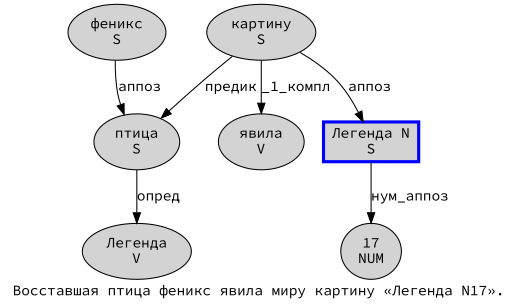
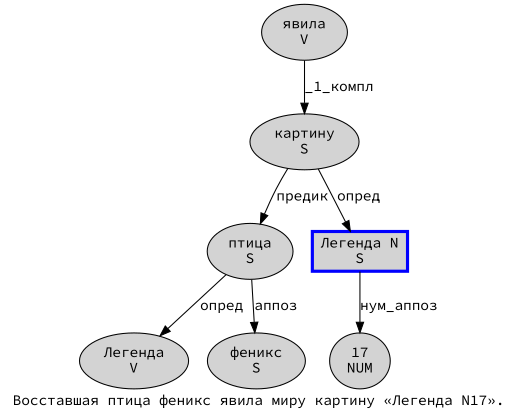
(261, 82) -> (305, 82)
(116, 83) -> (253, 301)
(370, 87) -> (359, 197)
